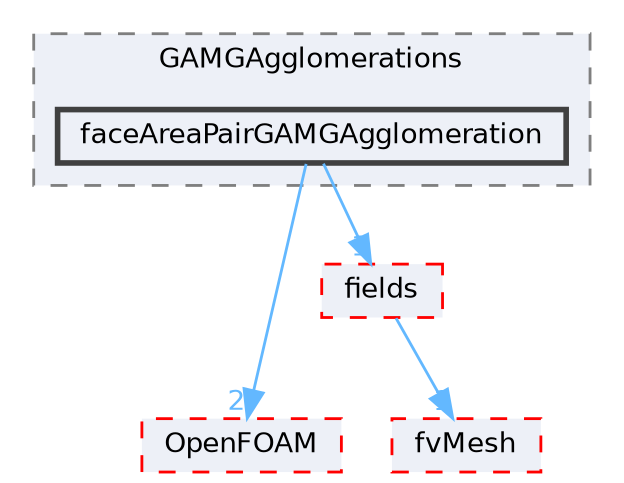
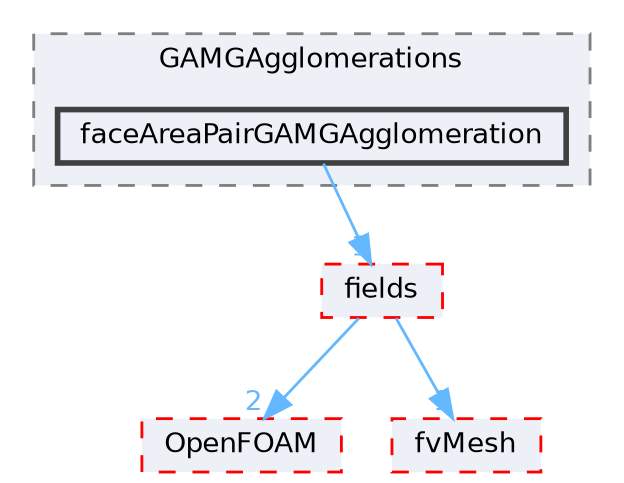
(280, 277) -> (322, 358)
